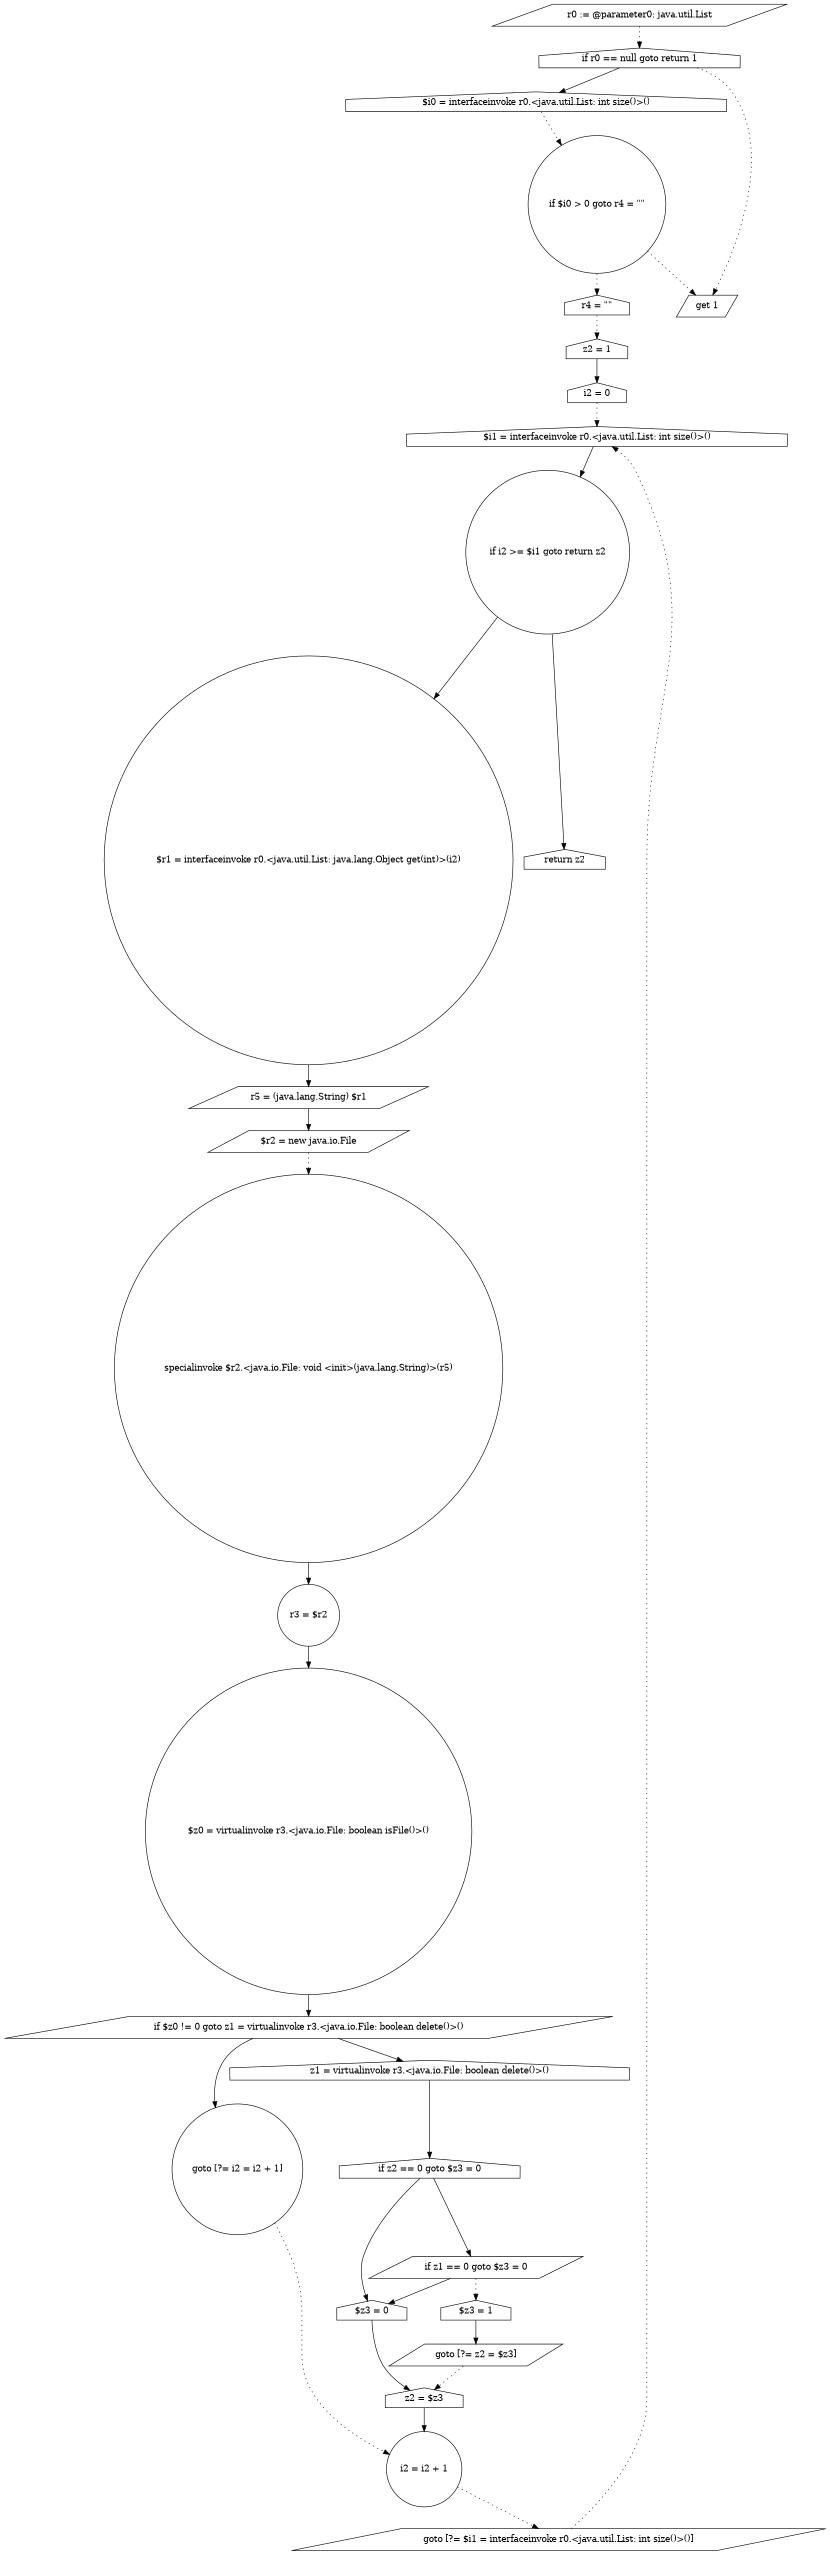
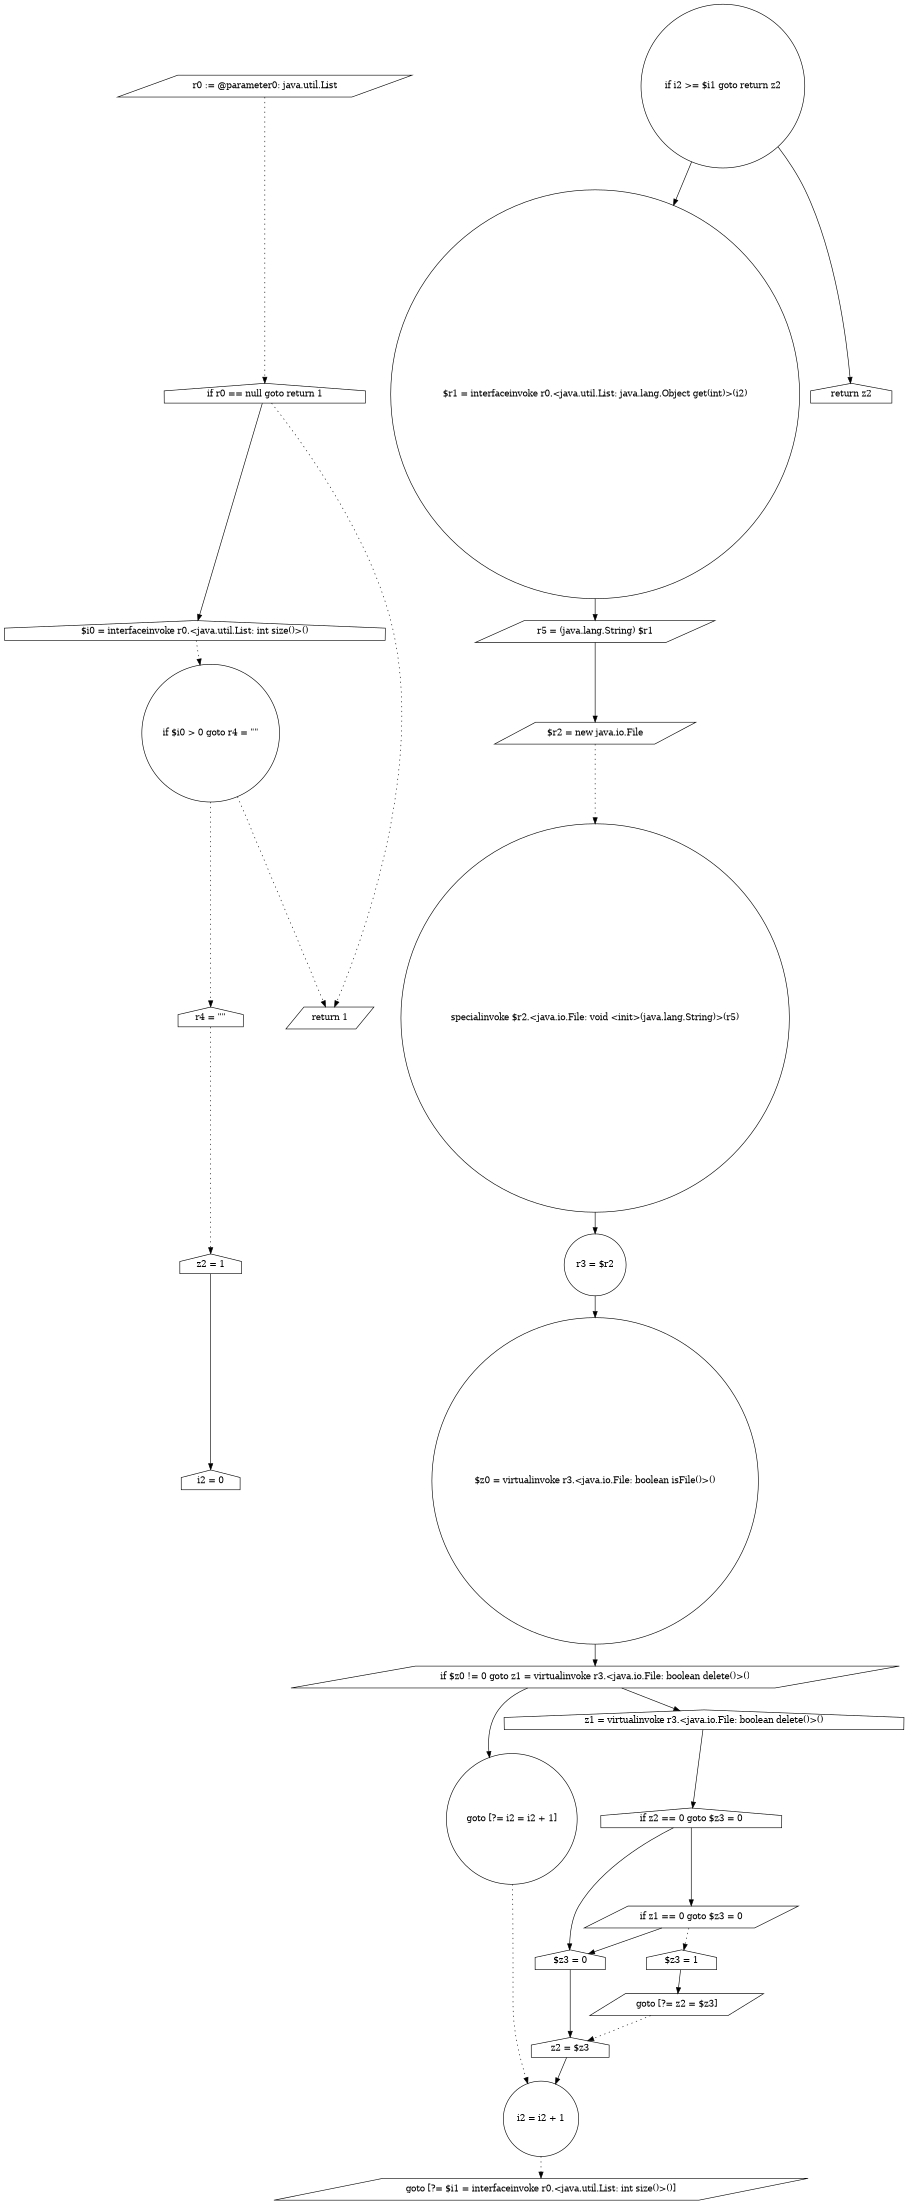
(707, 306) -> (330, 1018)
(597, 438) -> none
